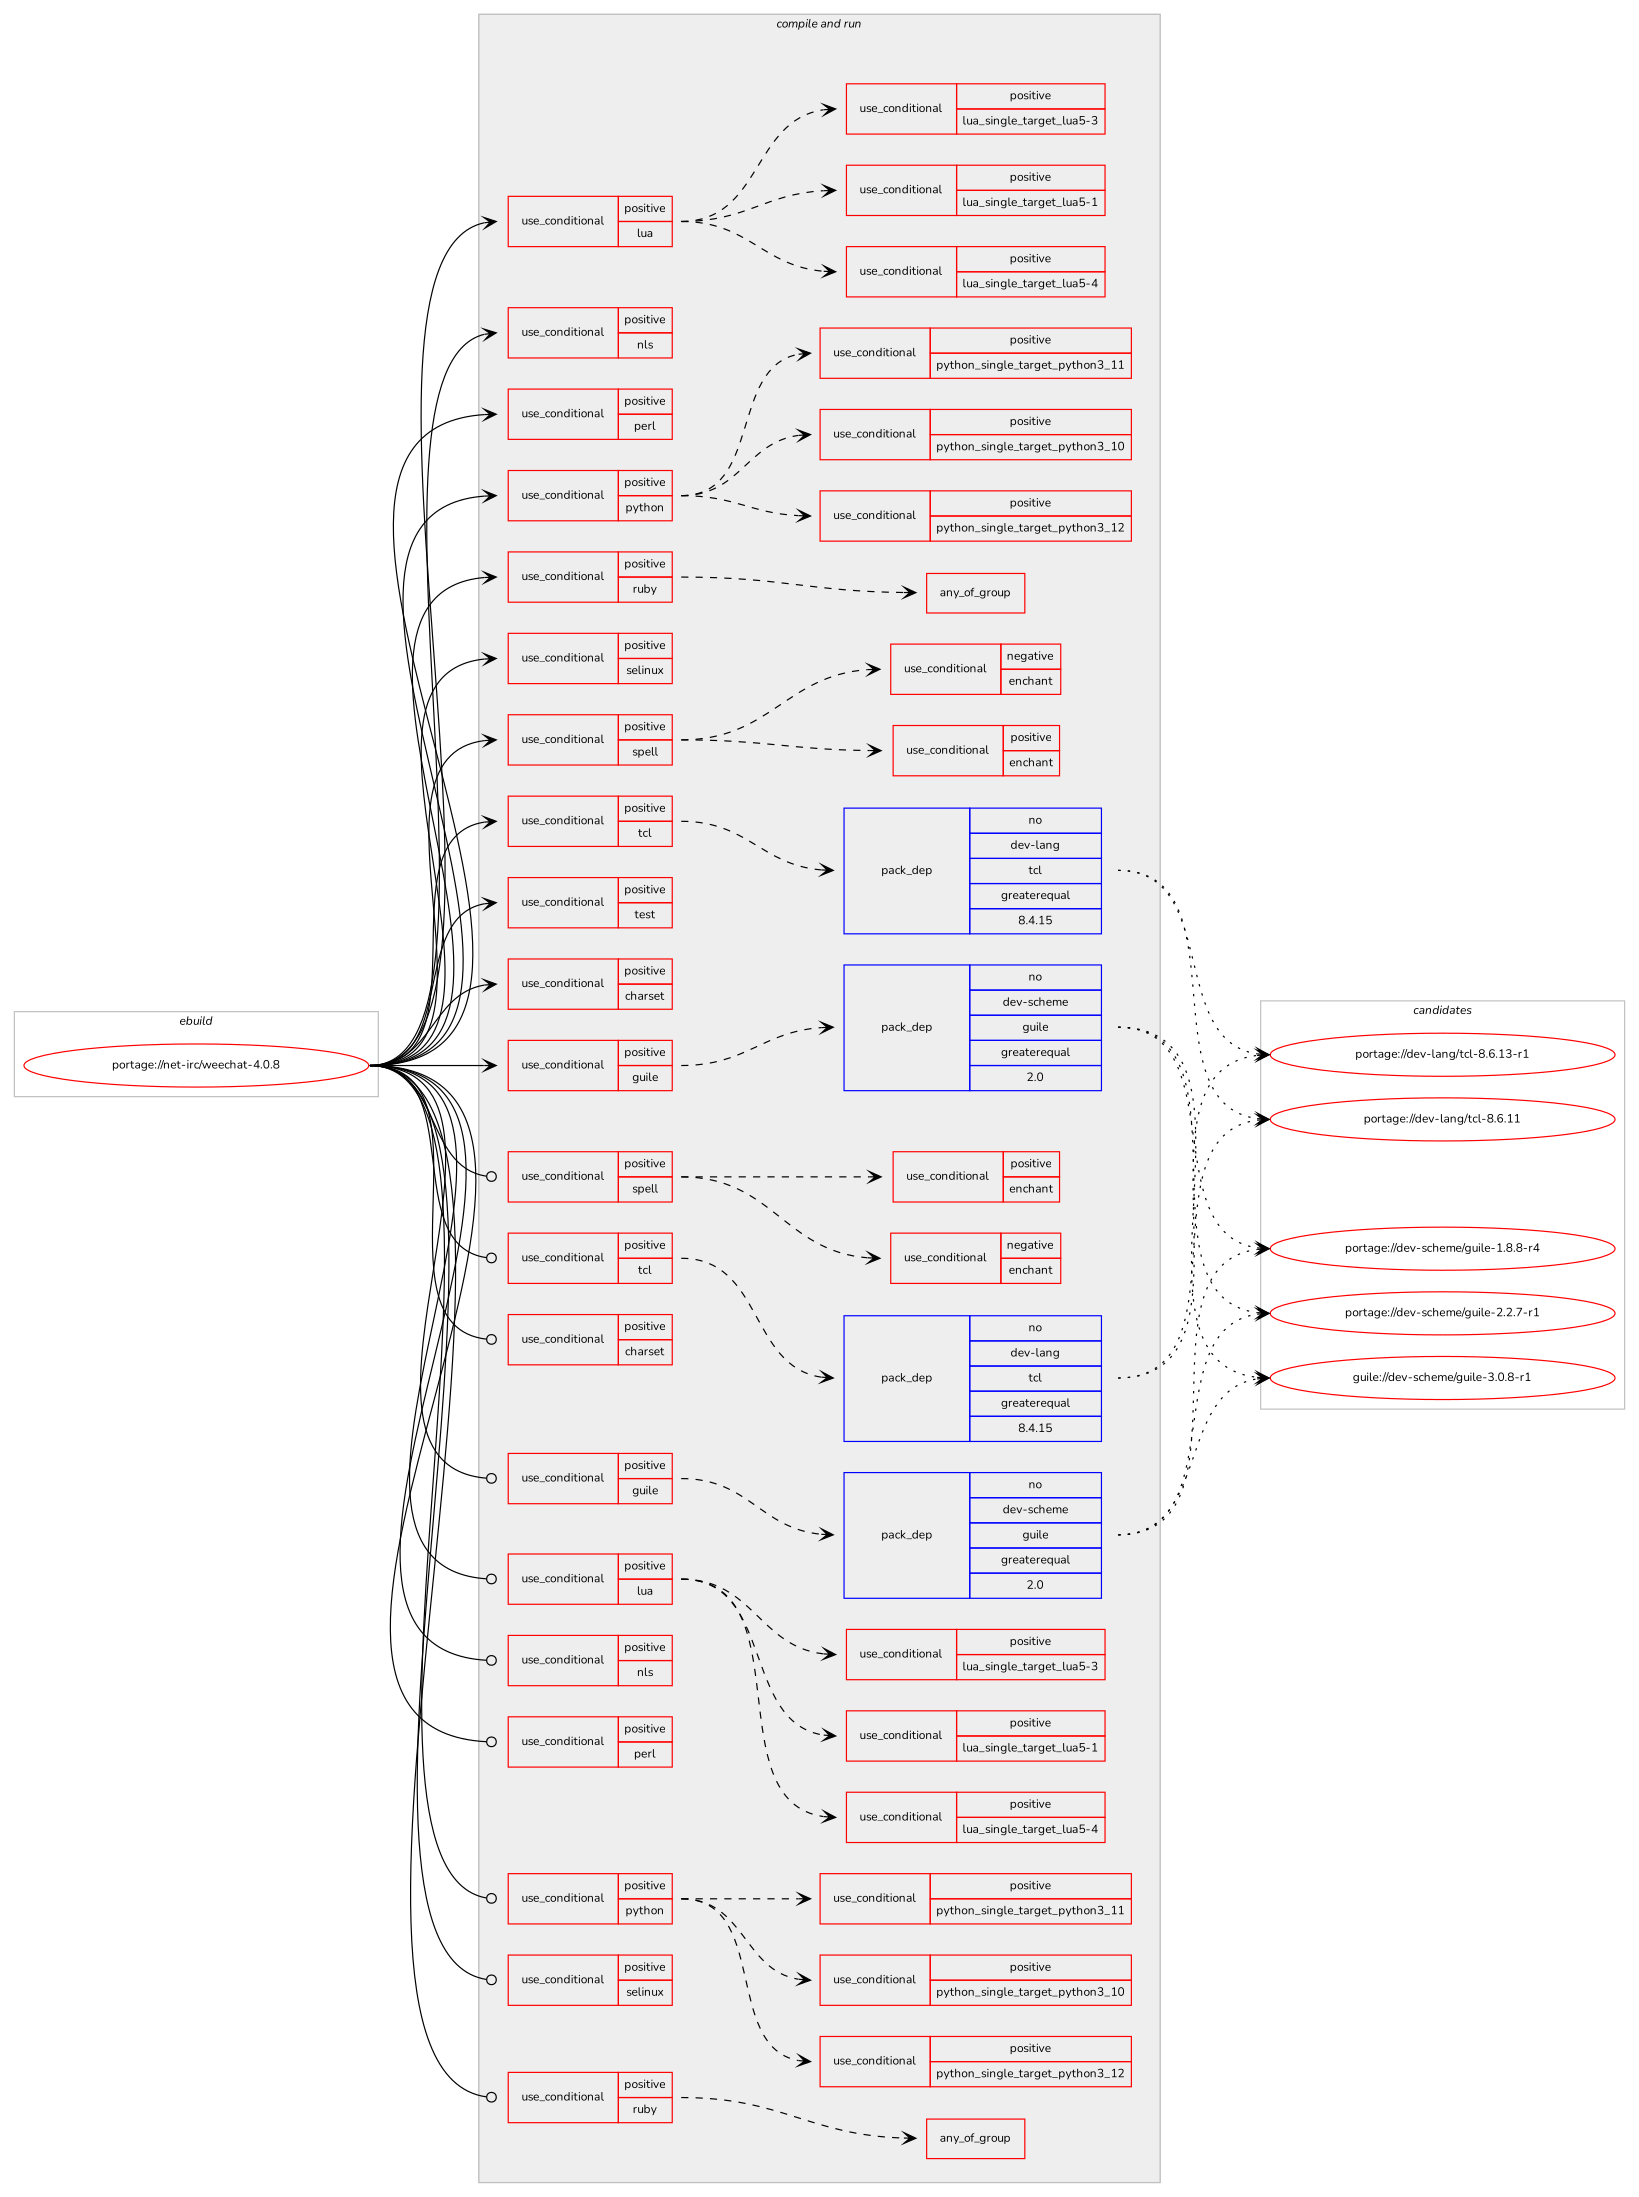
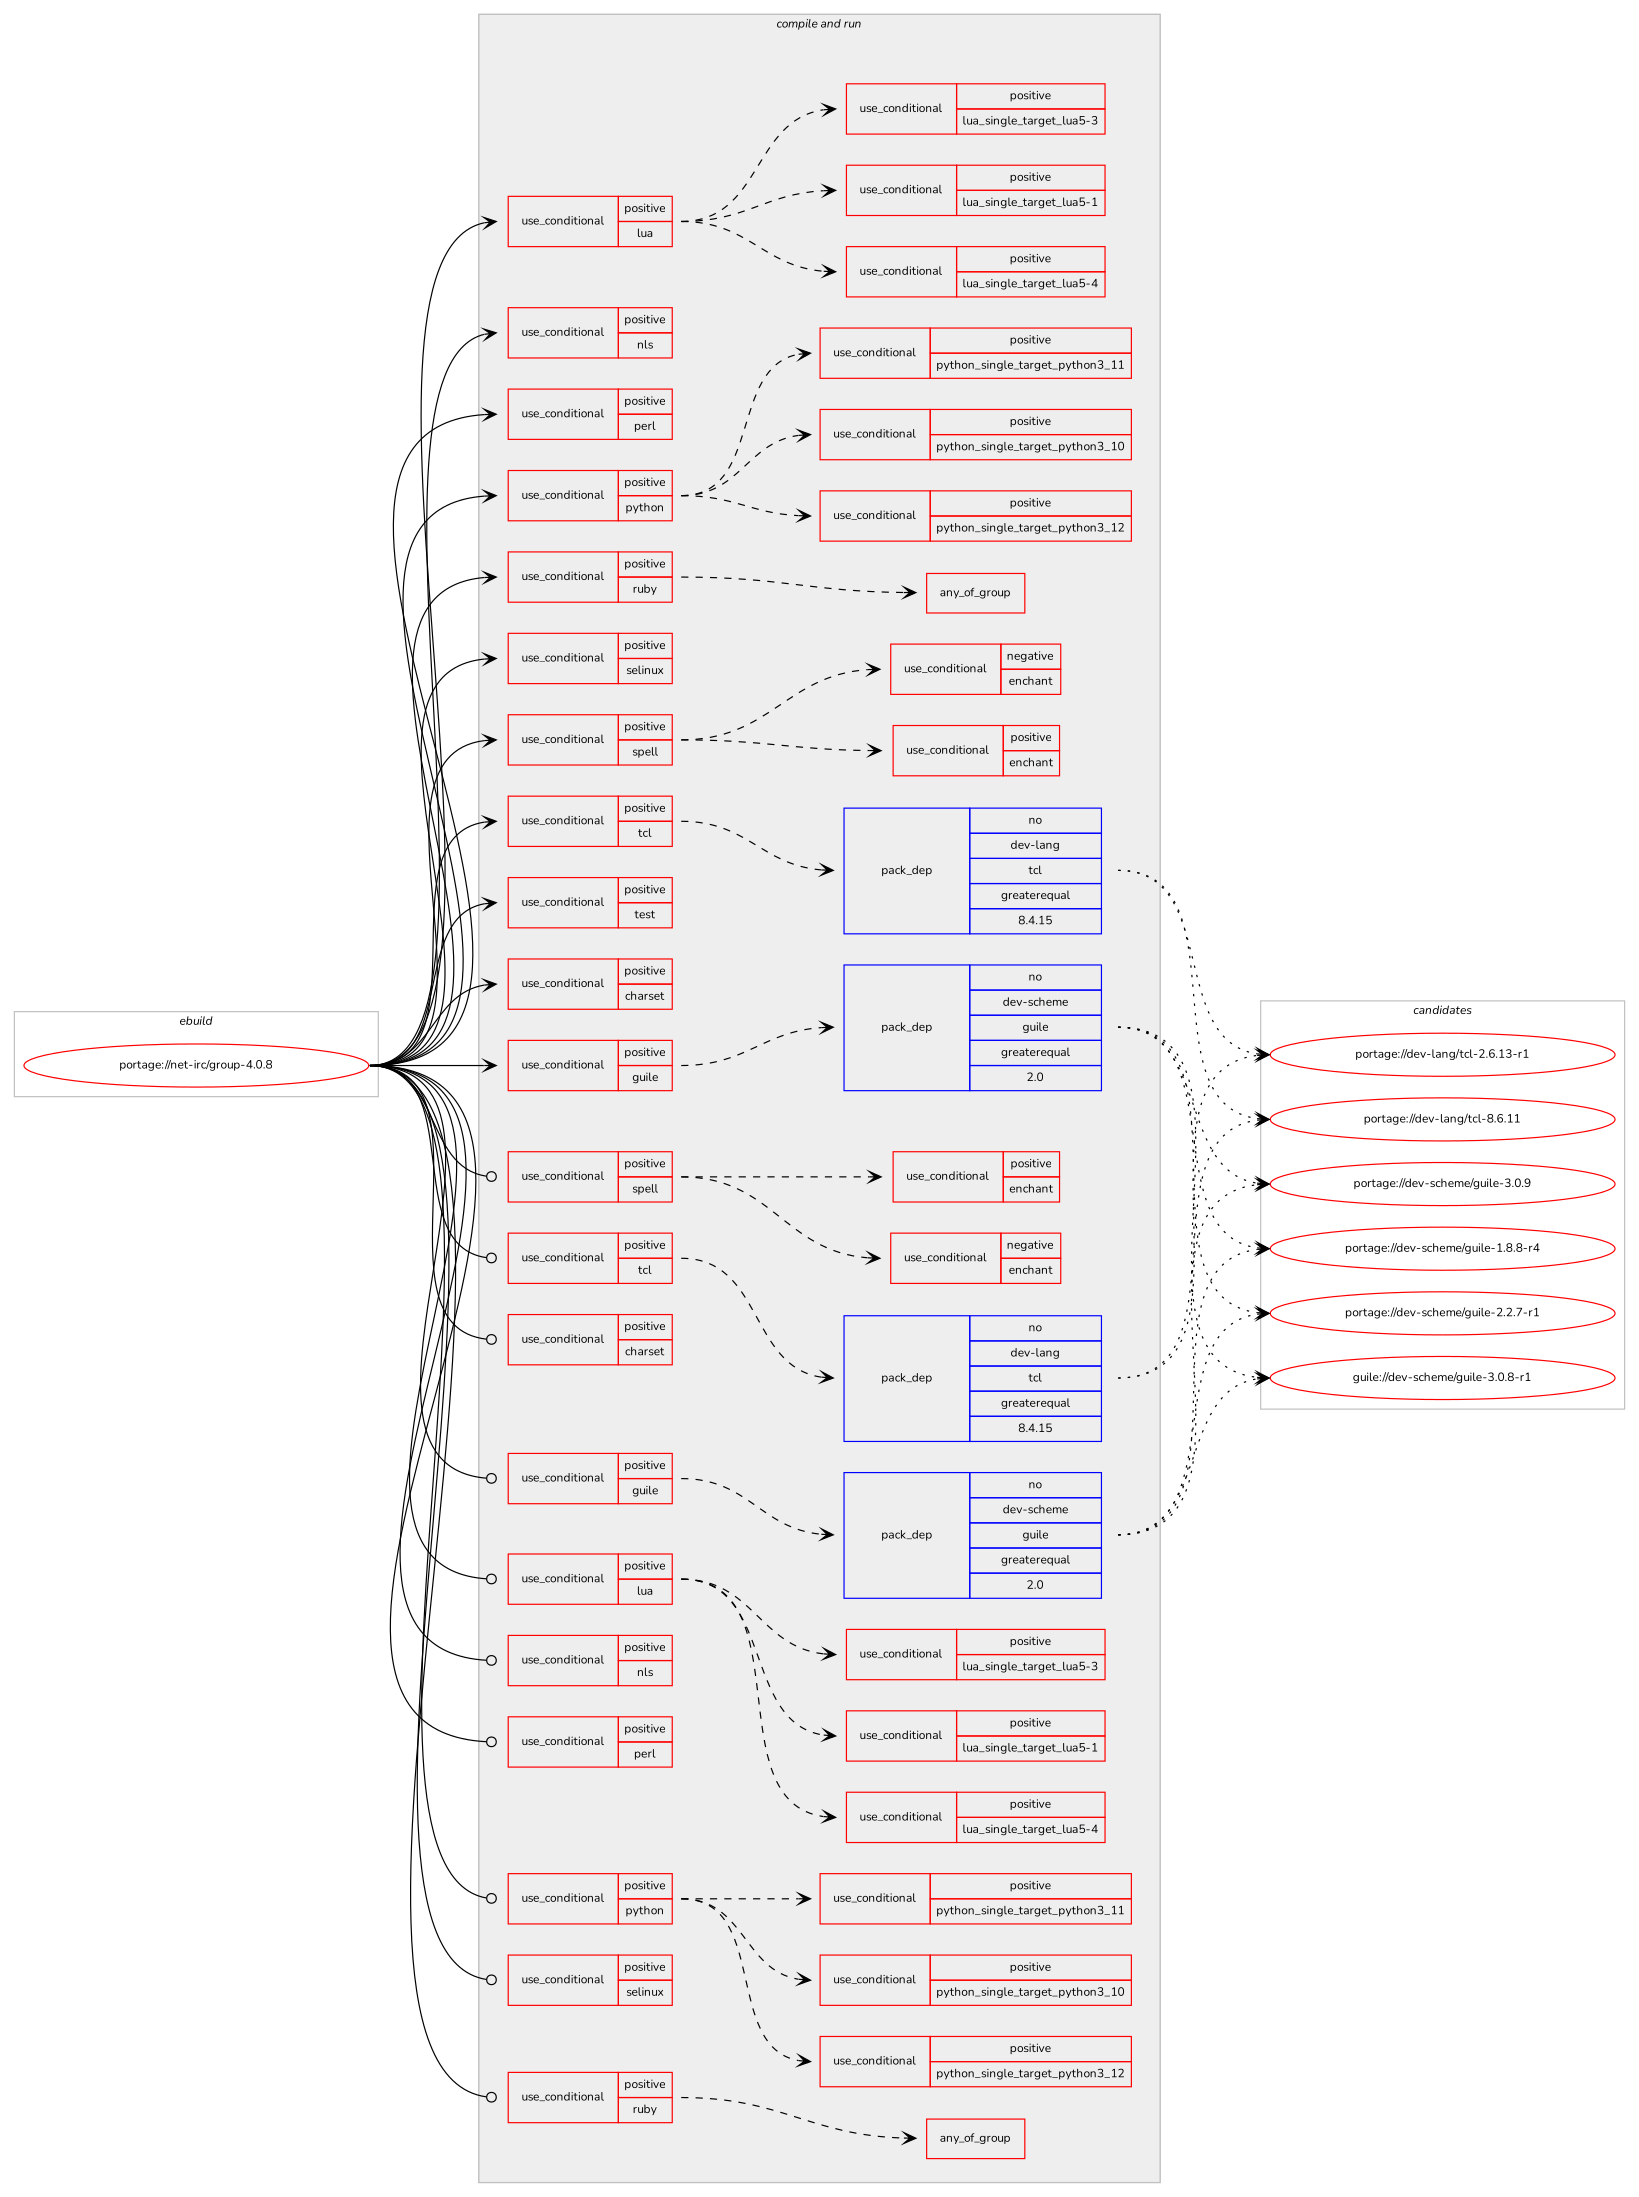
(1443, 1055) -> (1443, 1055)
(196, 1066) -> (196, 1066)
none -> (1443, 1184)
